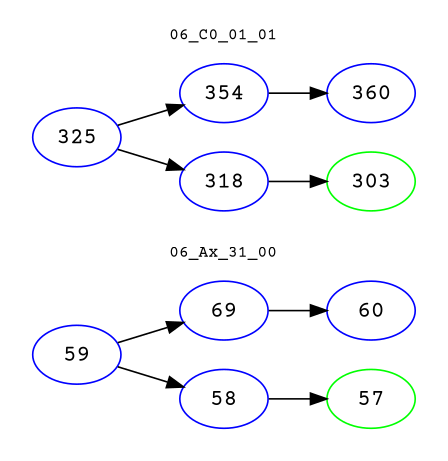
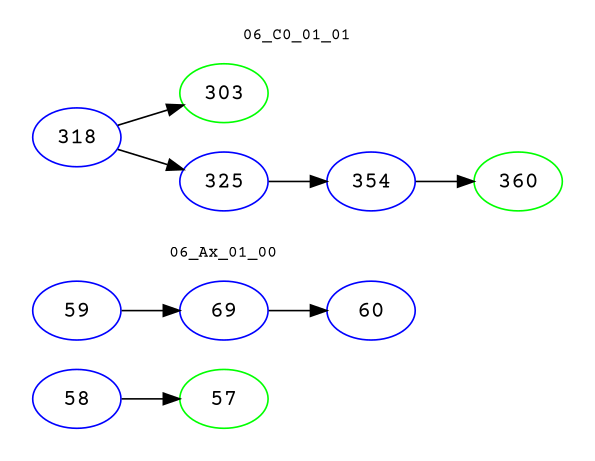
(371, 93) -> (518, 181)
(143, 157) -> (143, 157)
(224, 253) -> (224, 253)
(143, 374) -> none
